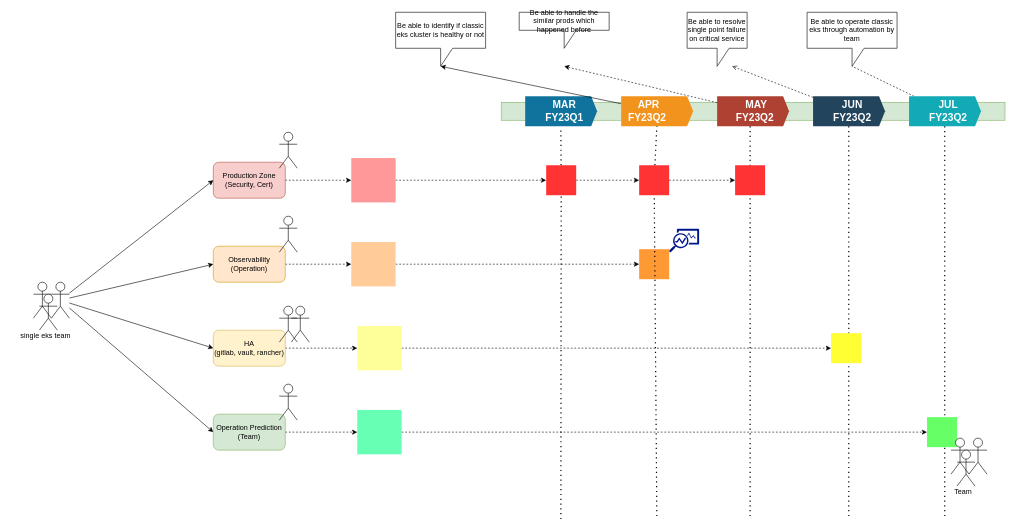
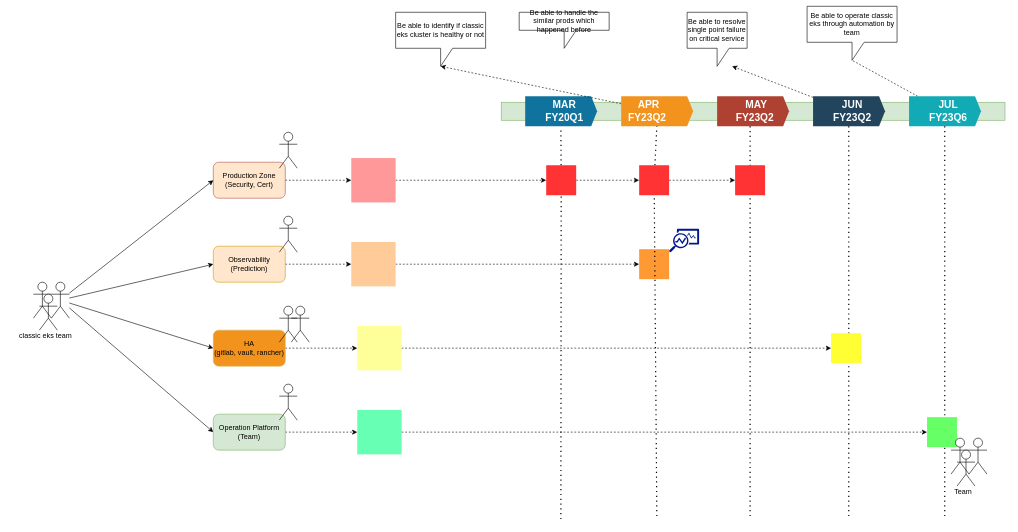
(852, 39) -> (852, 33)
(735, 68) -> (737, 68)
(533, 85) -> (533, 85)
(672, 92) -> none
(565, 111) -> (565, 111)
(949, 111) -> (949, 111)
(249, 180) -> (249, 180)
(249, 264) -> (249, 264)
(46, 336) -> (46, 336)
(249, 348) -> (249, 348)
(249, 432) -> (249, 432)
